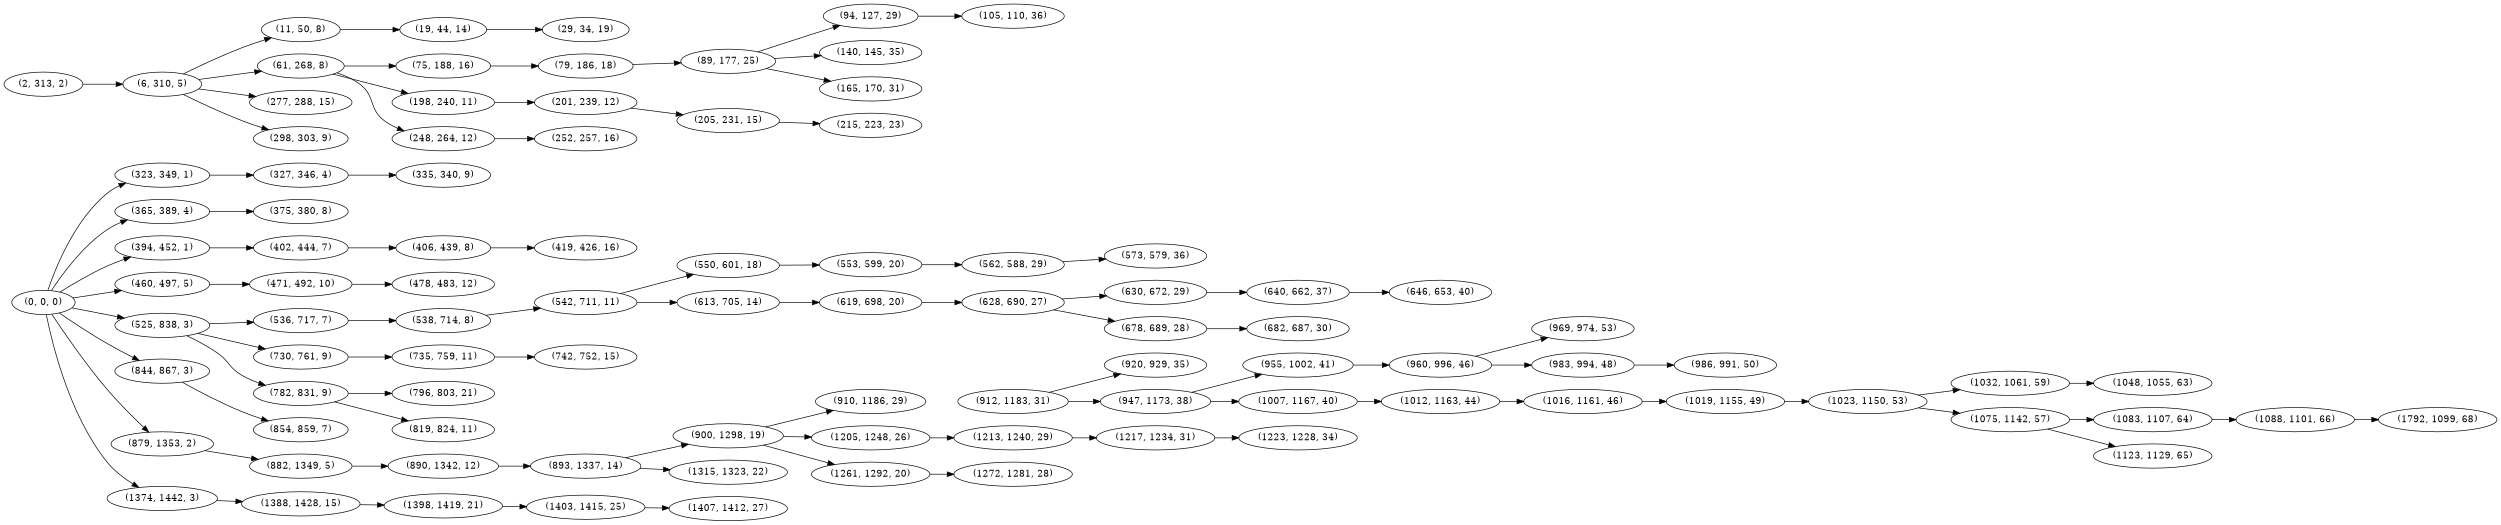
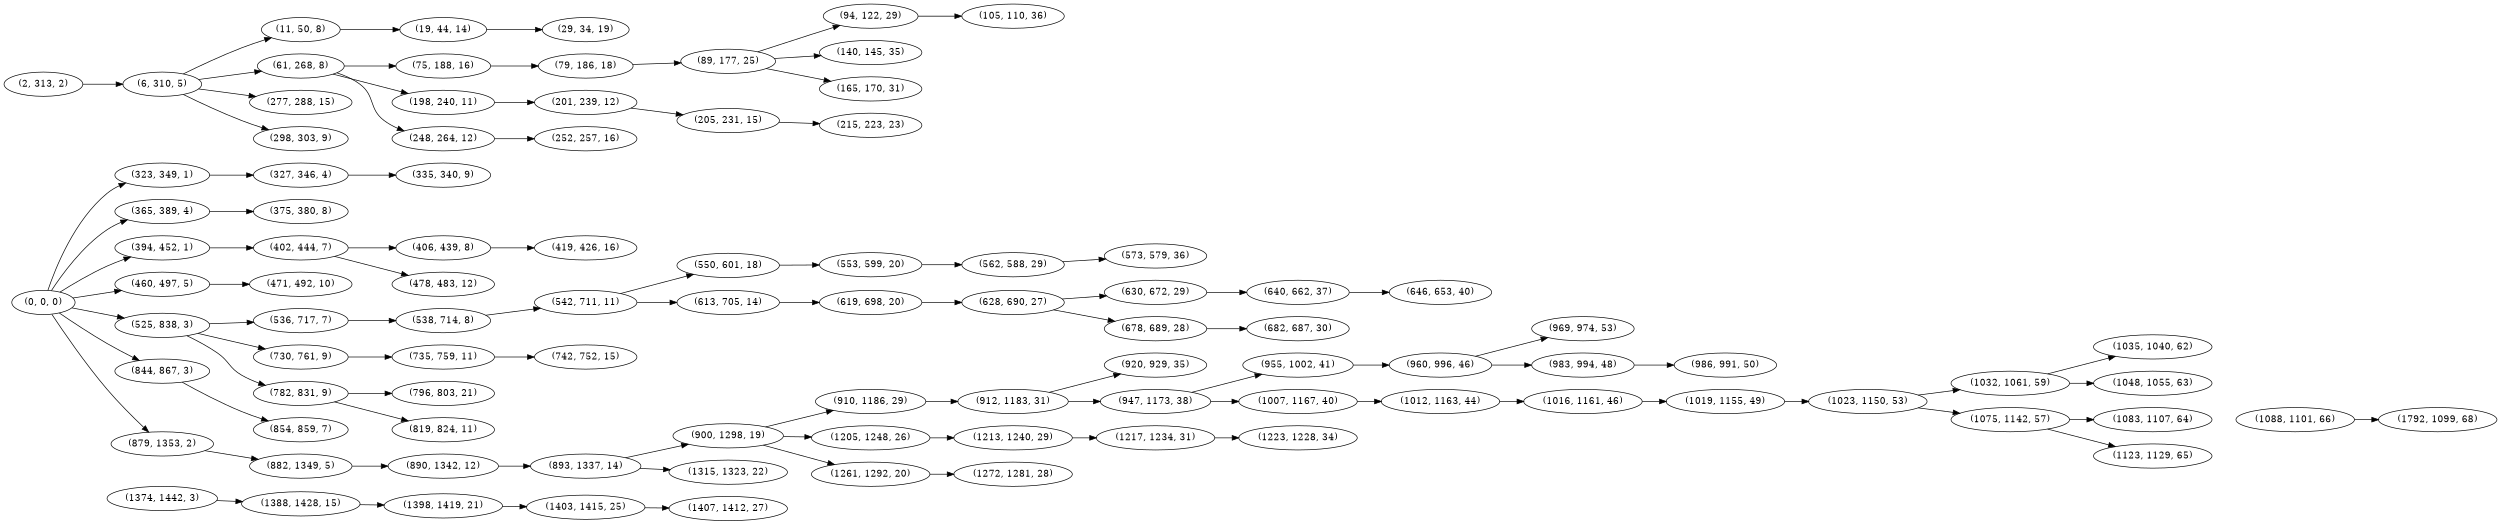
(871, 16) -> (871, 16)
(368, 284) -> (368, 265)
none -> (2153, 347)
none -> (938, 401)
(75, 407) -> none
(2221, 420) -> none
